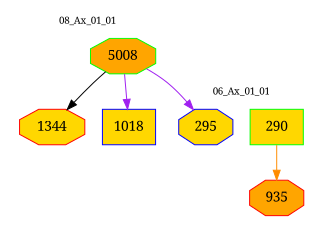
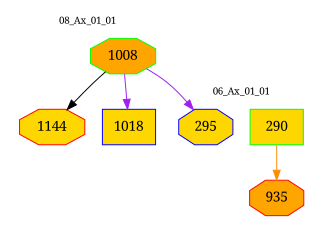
(123, 56) -> (123, 56)
(52, 127) -> (52, 127)
